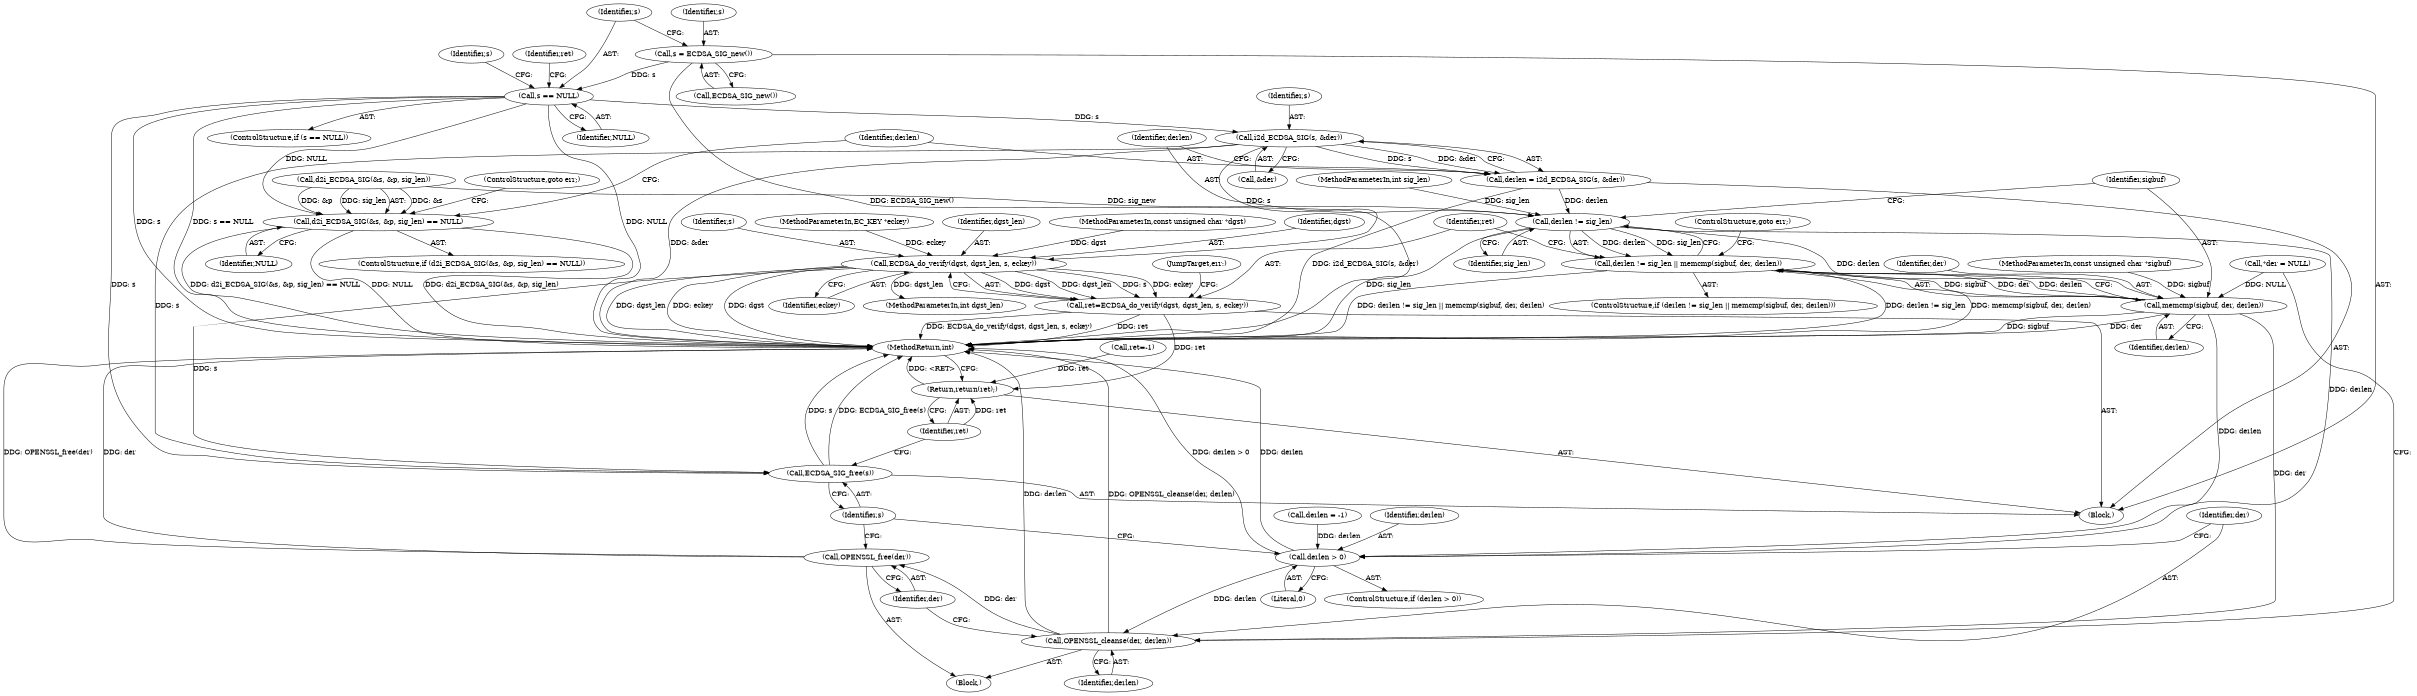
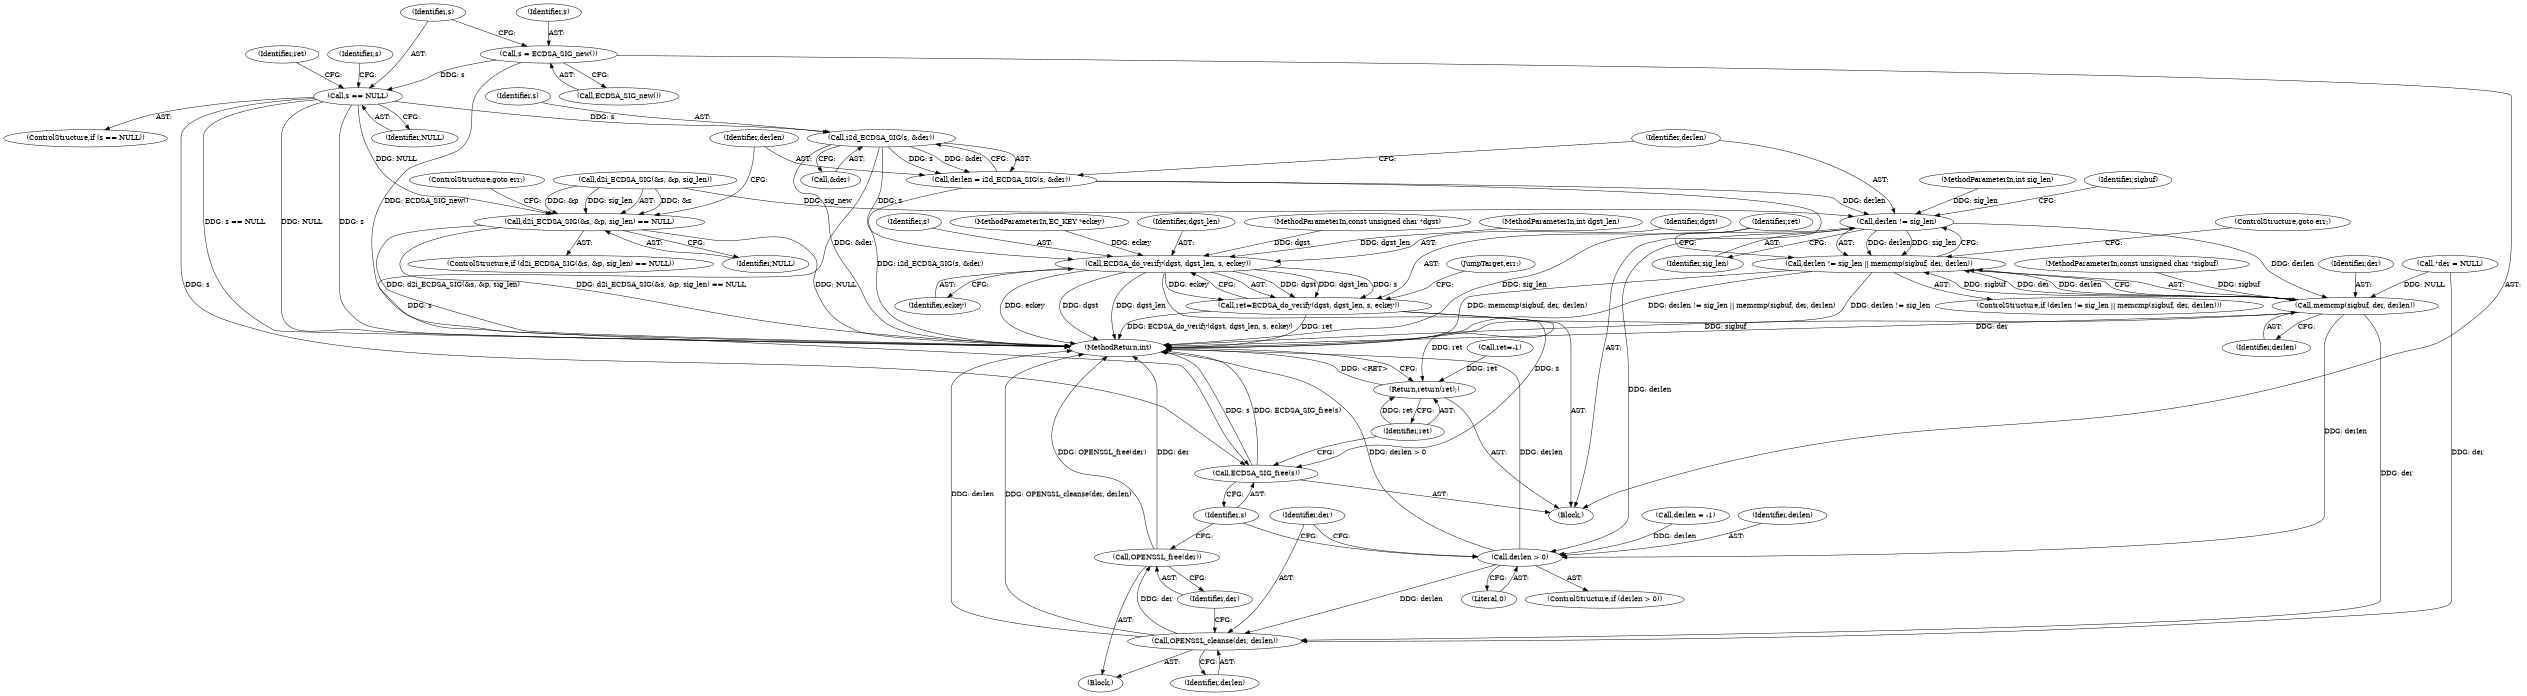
(2194, 233) -> none
(894, 281) -> (1369, 239)
(2404, 453) -> (2468, 453)
